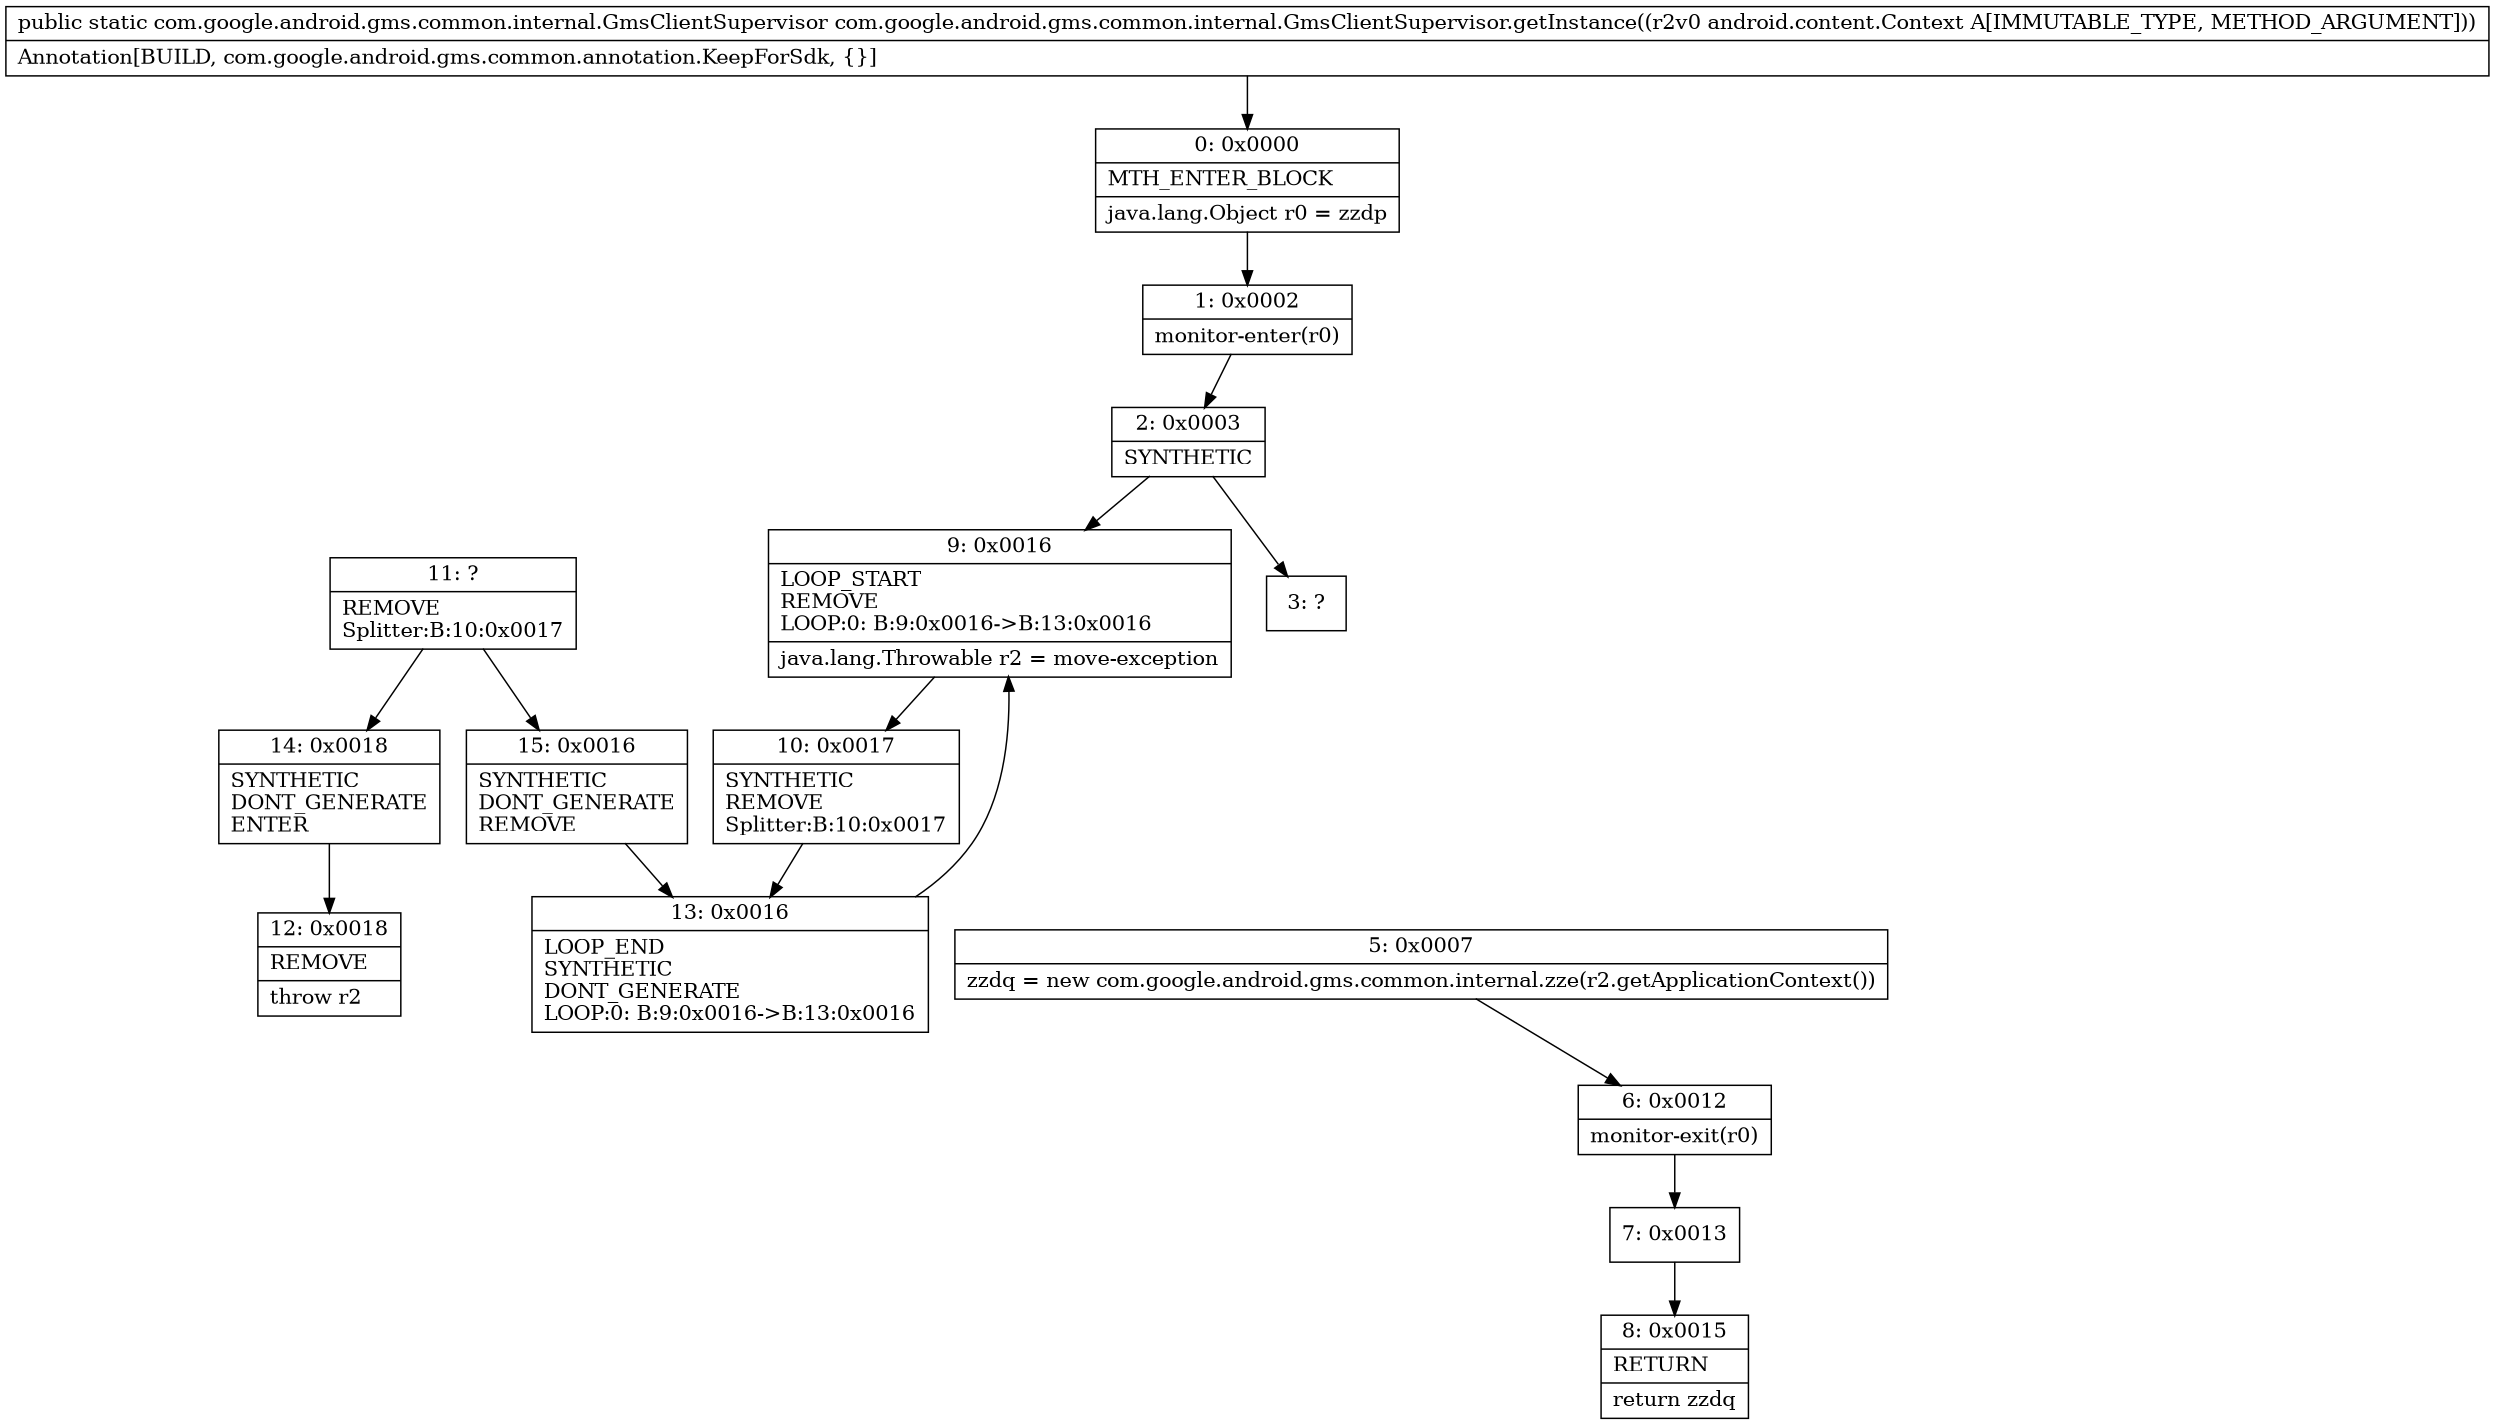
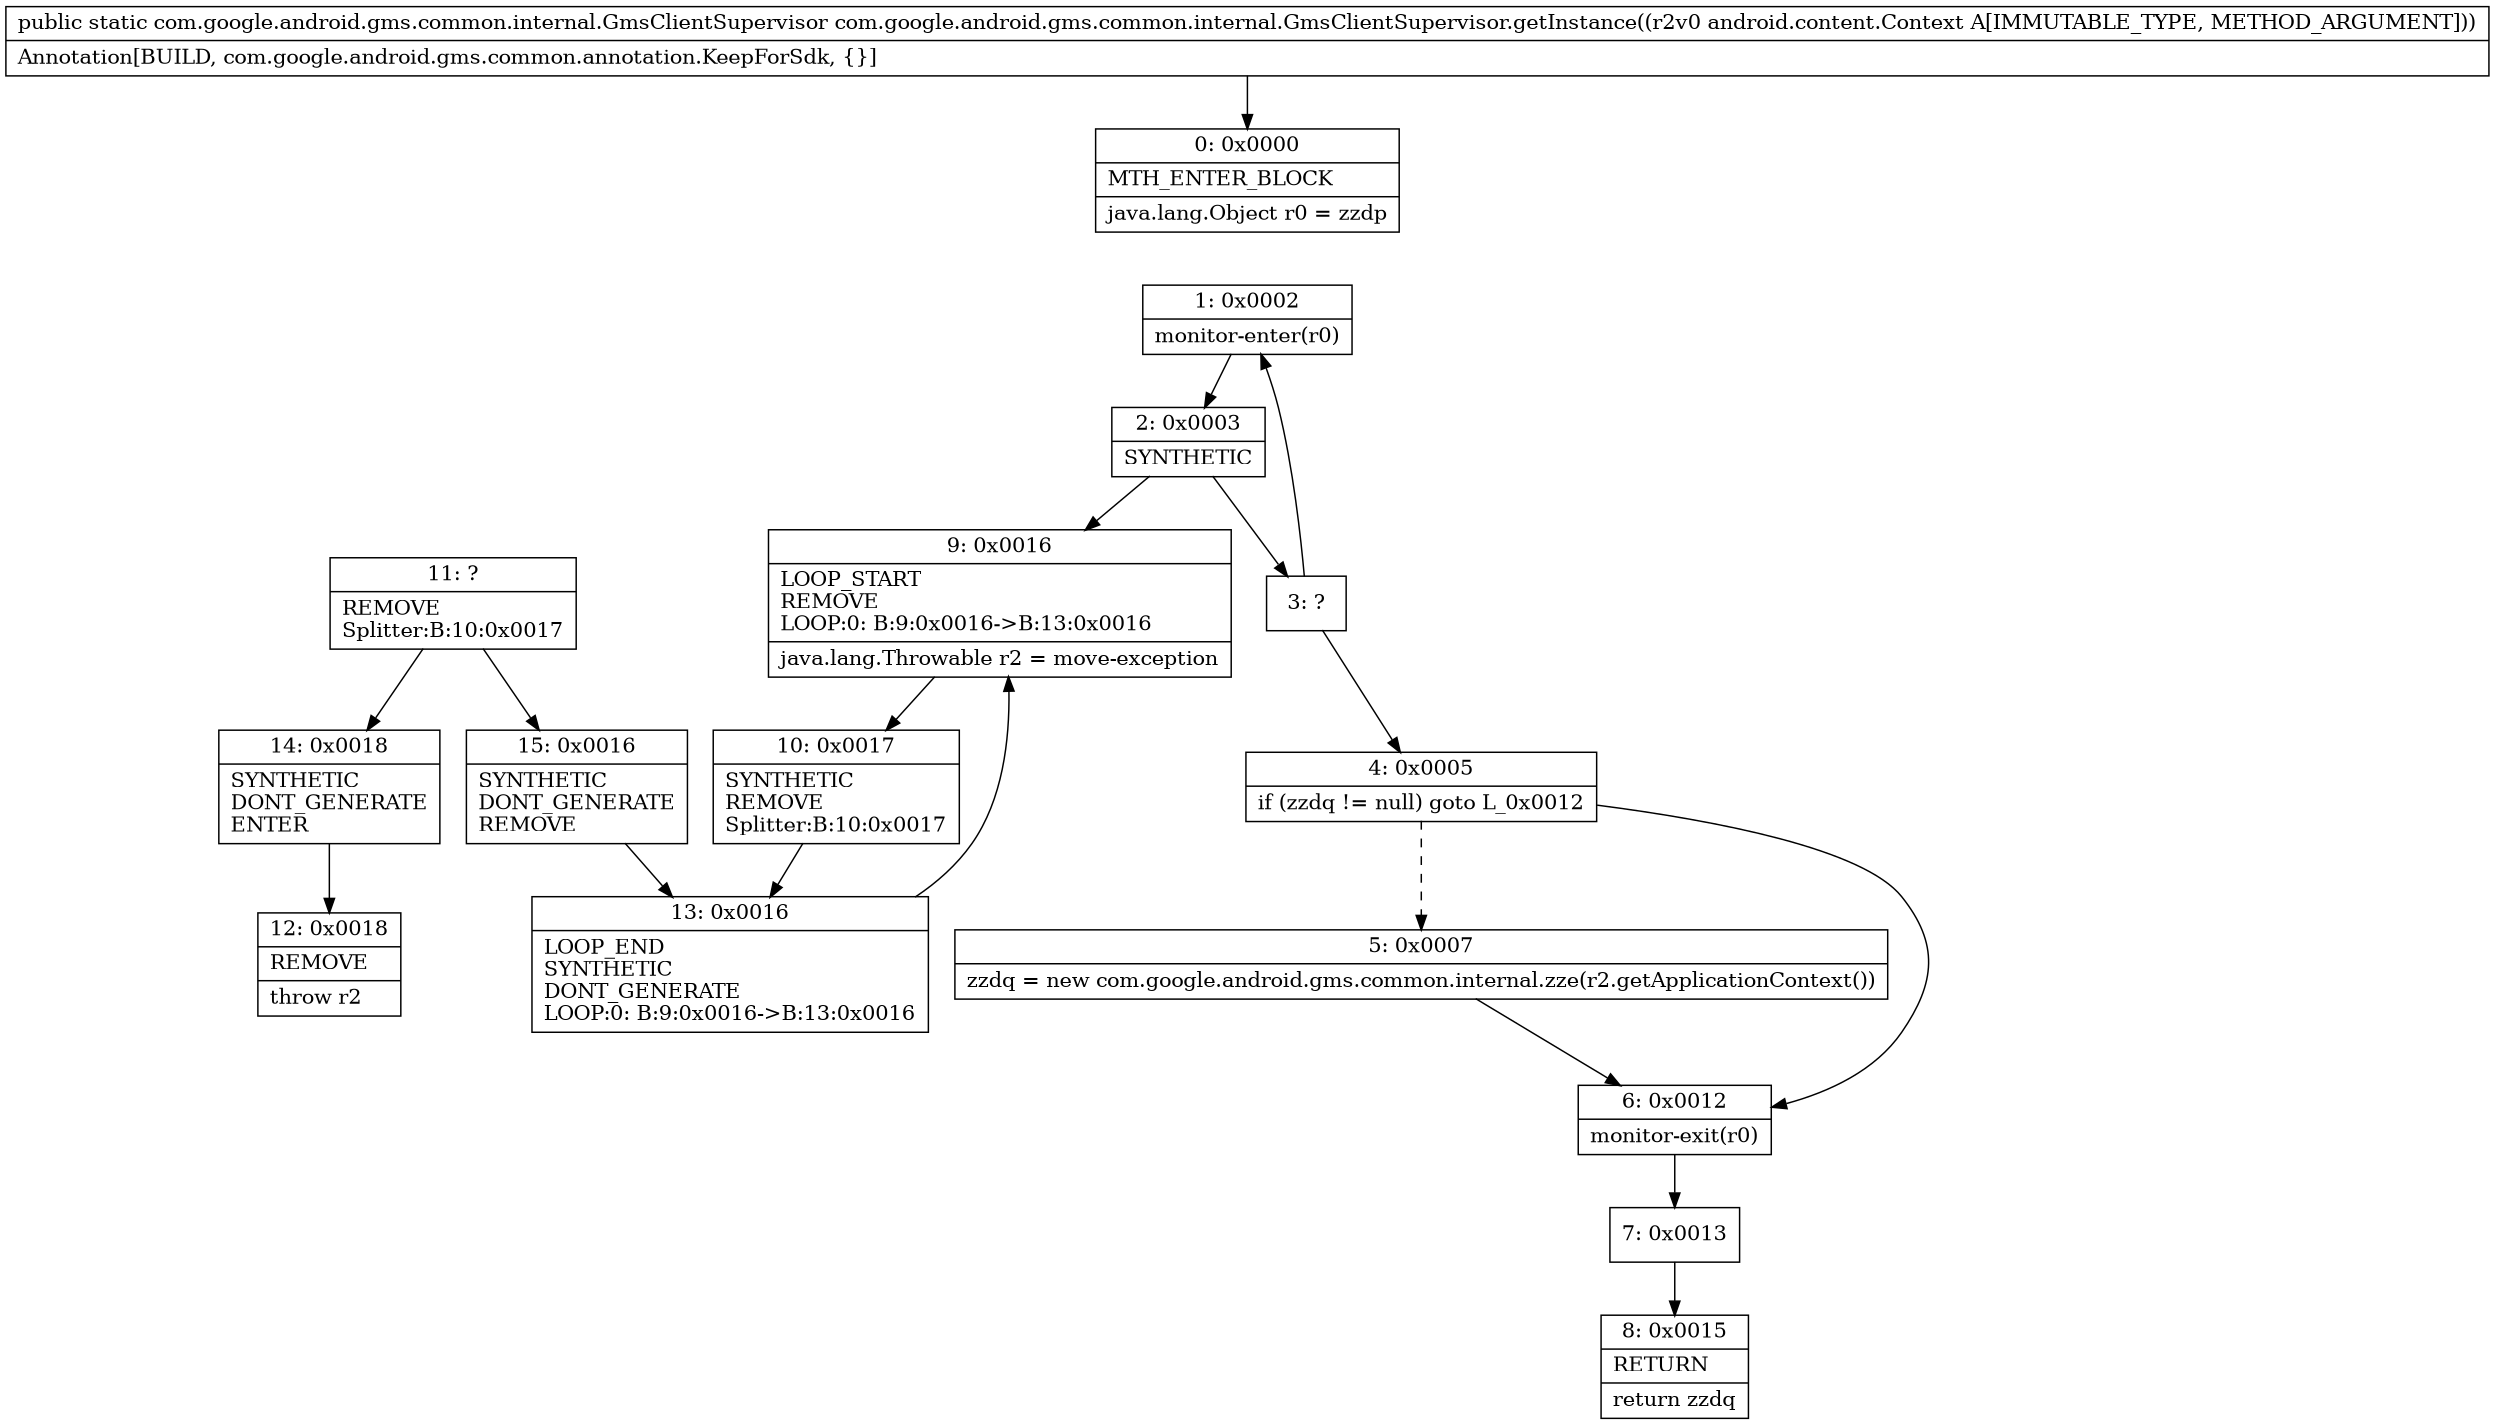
(1247, 251) -> (1291, 471)
none -> (1421, 787)
